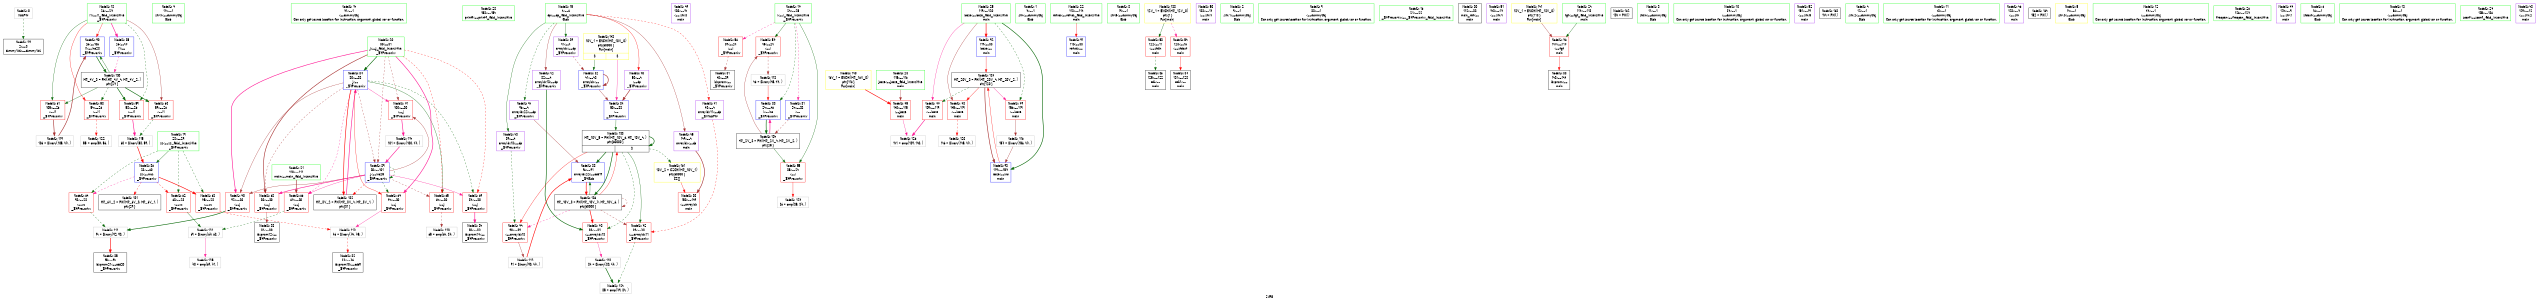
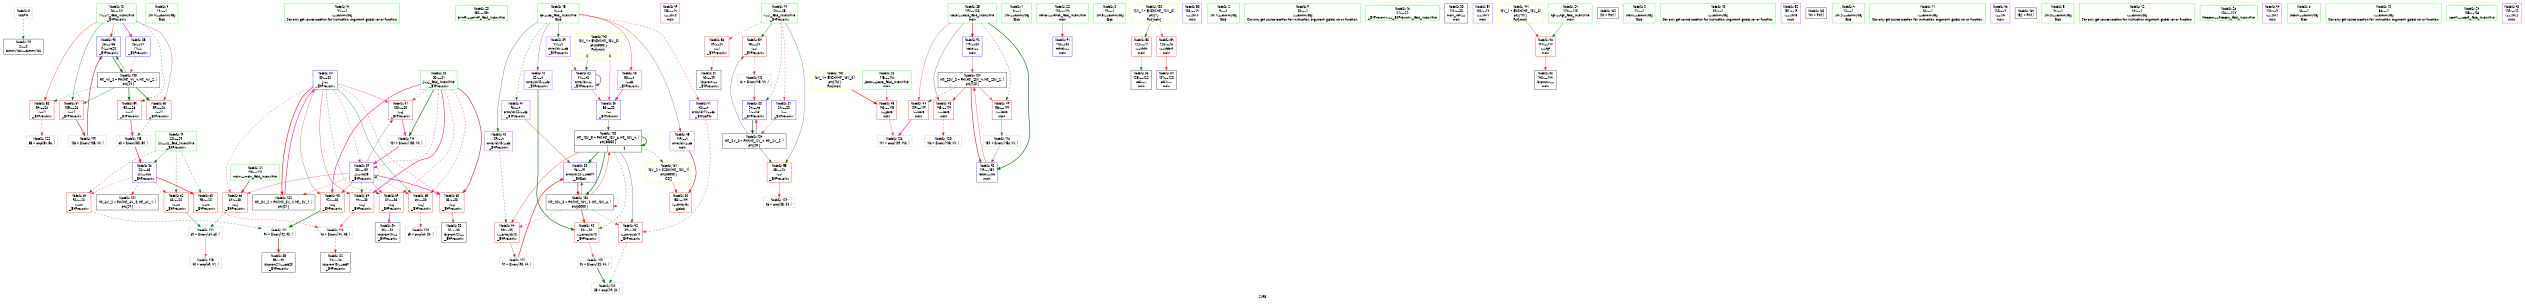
(2072, 13) -> (2058, 13)
(372, 62) -> (422, 111)
(627, 94) -> (620, 94)
(901, 94) -> (887, 94)
(689, 209) -> (681, 209)
